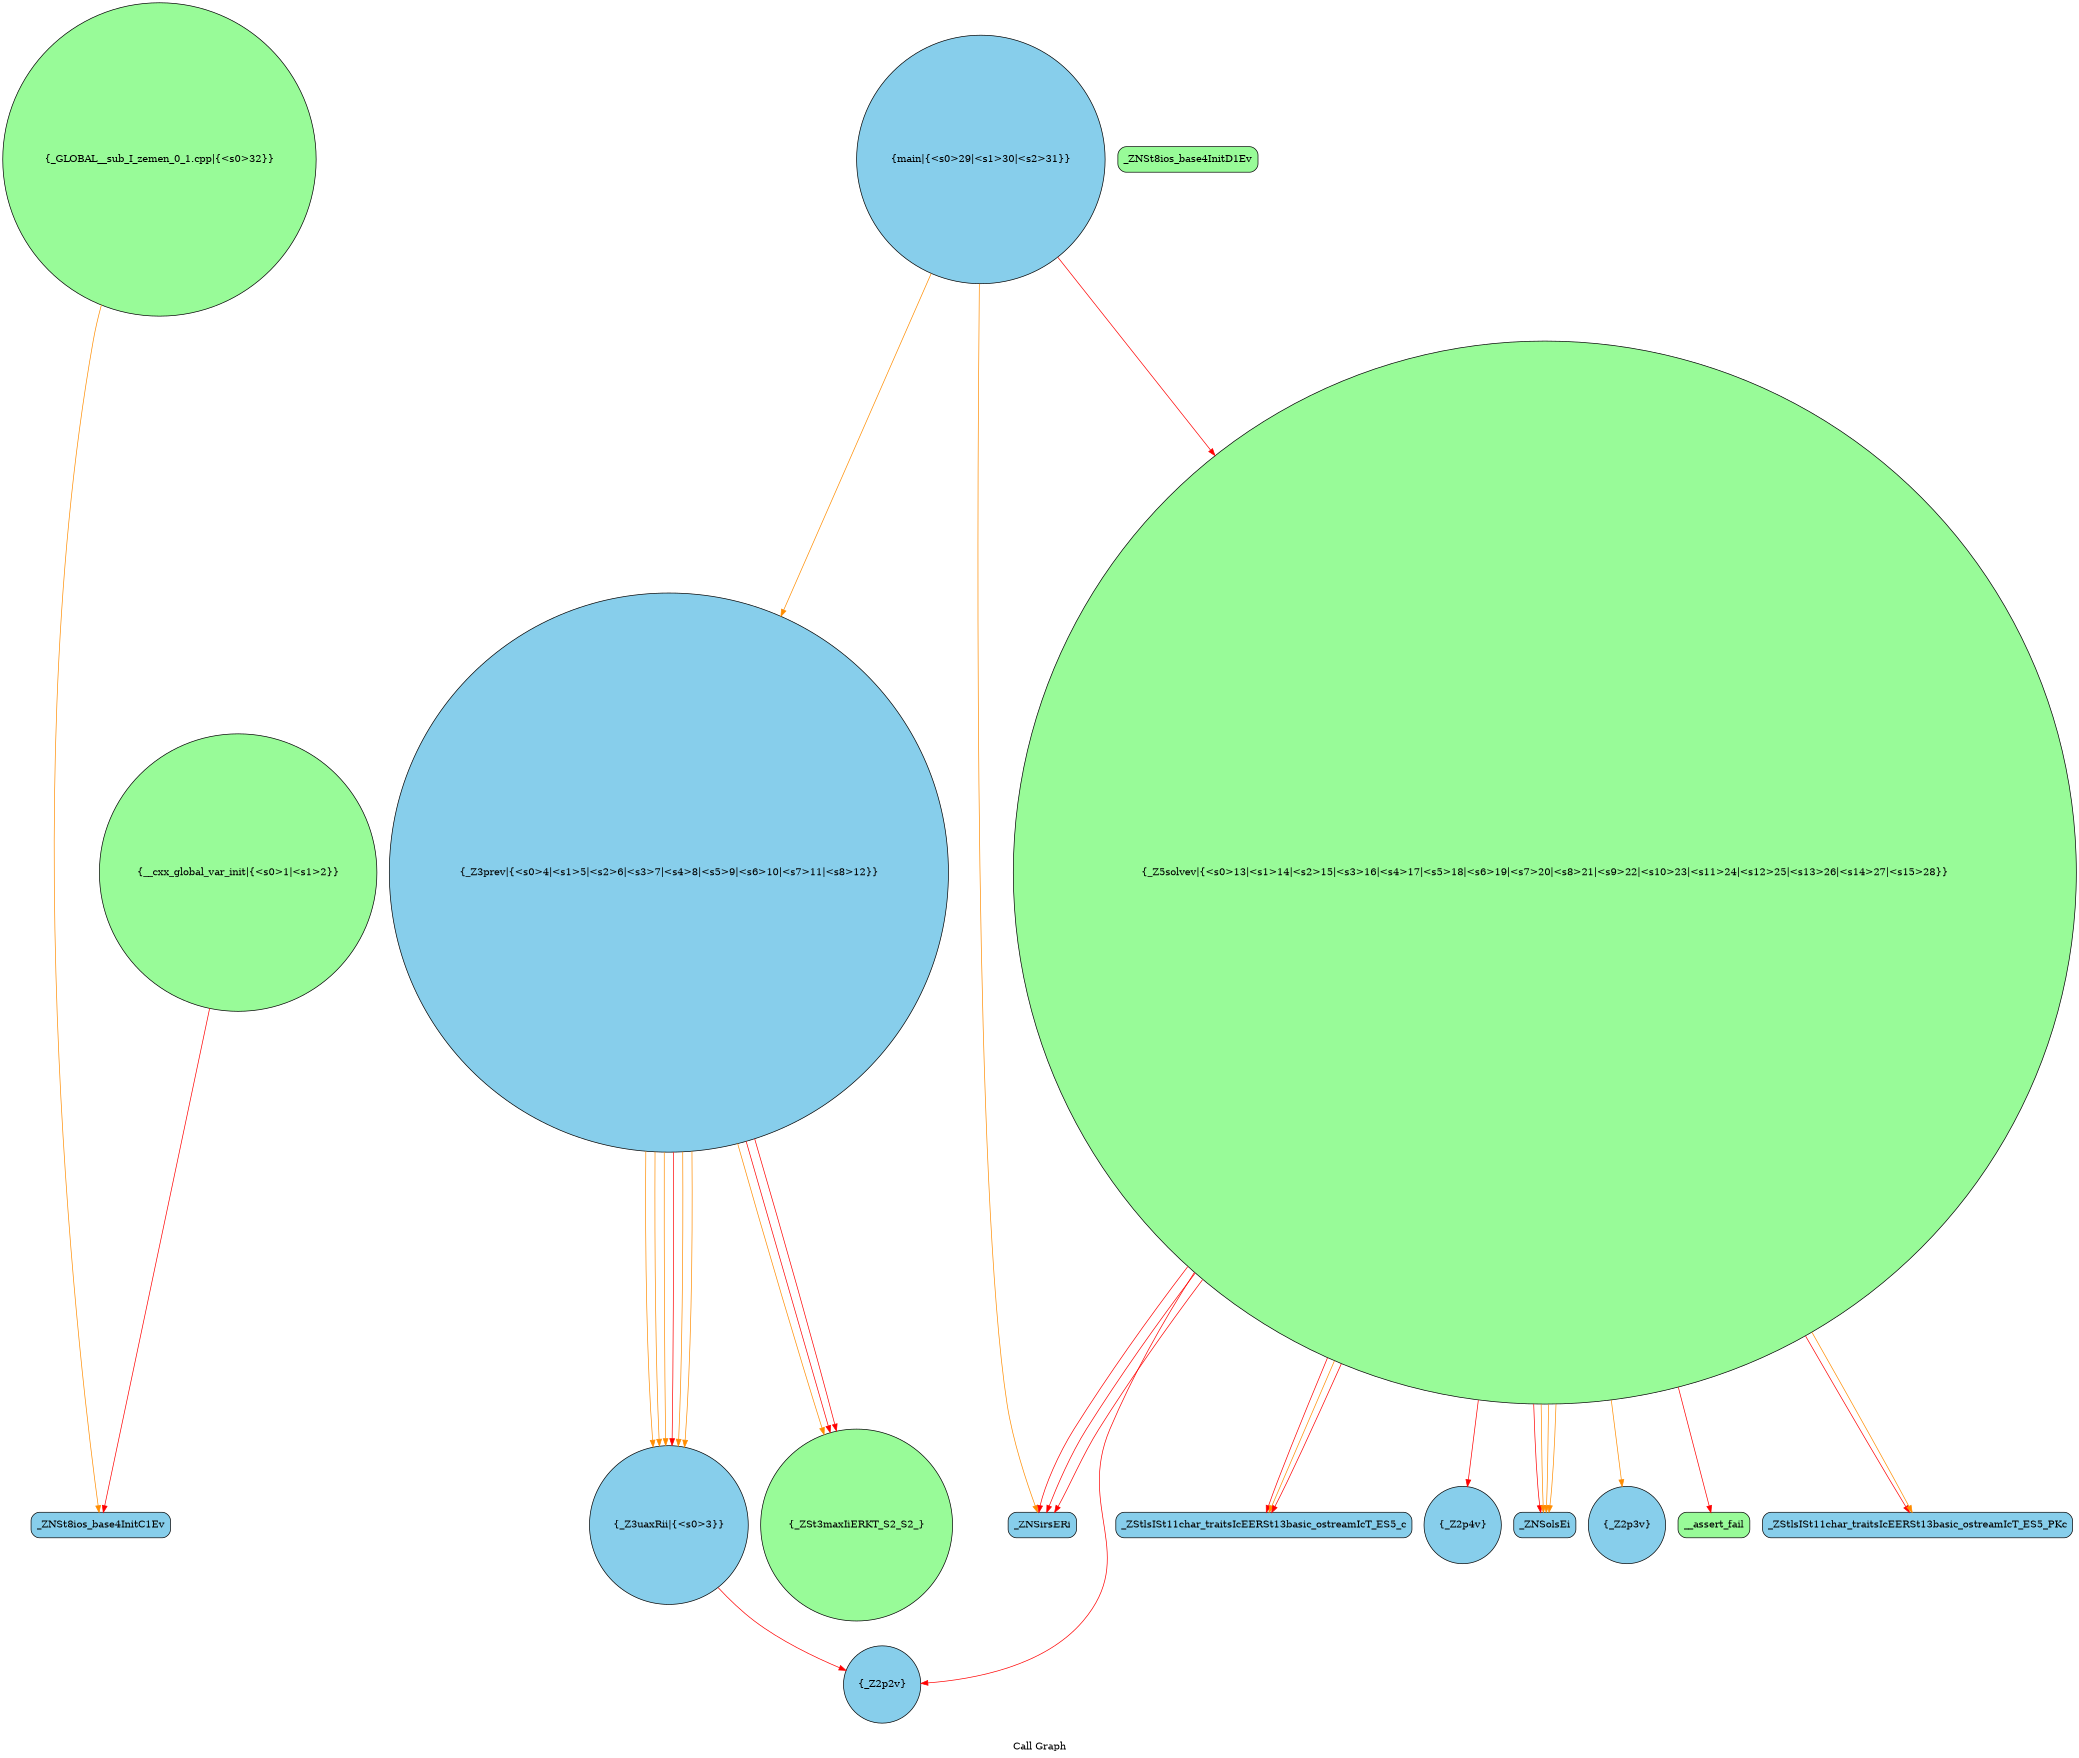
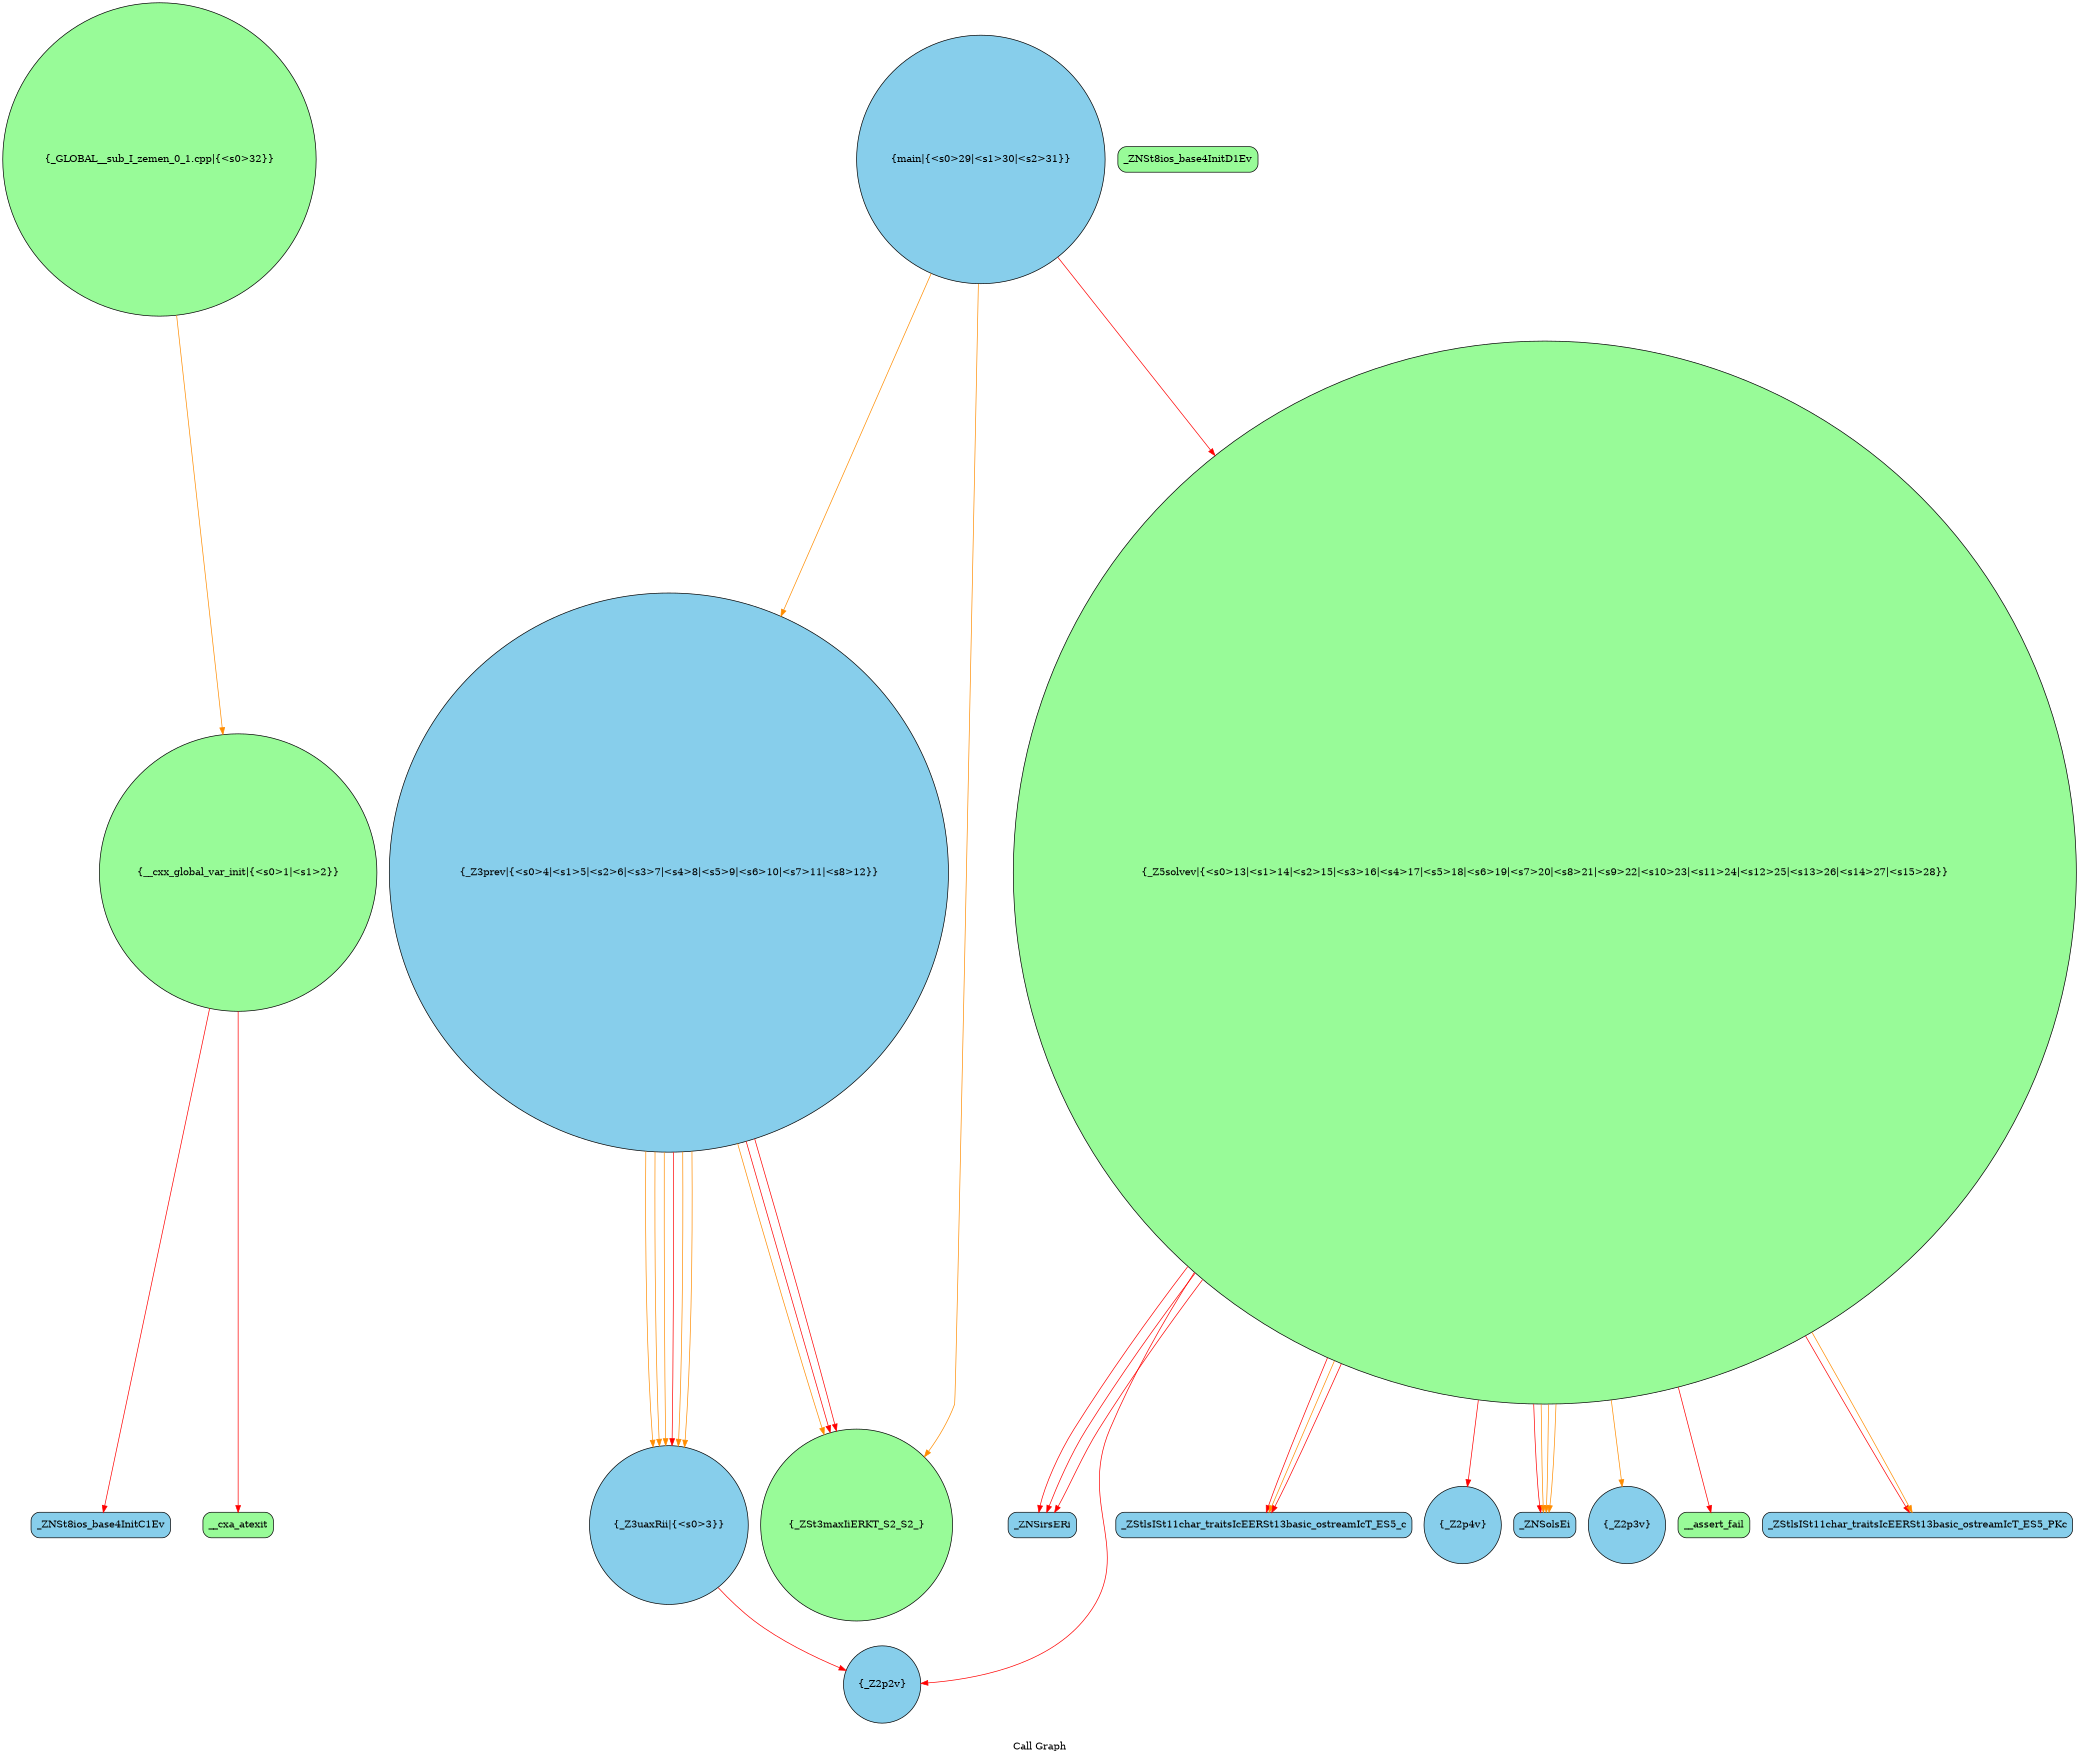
(981, 897) -> (966, 871)
(55, 905) -> (199, 521)
none -> (238, 1525)
